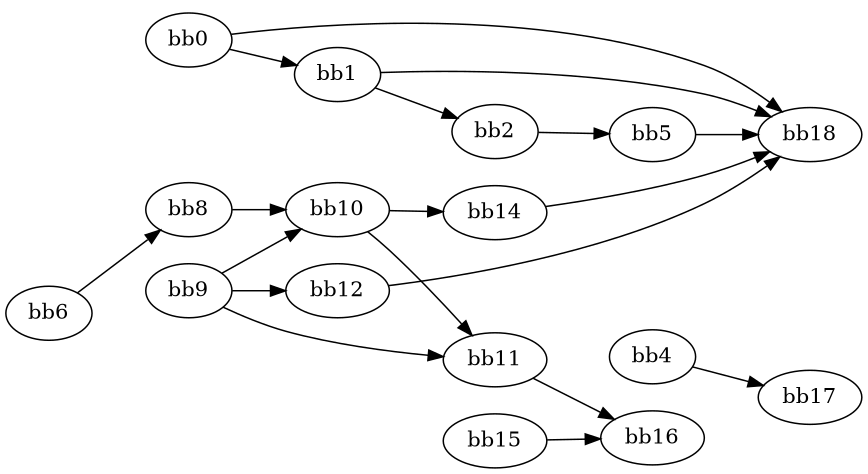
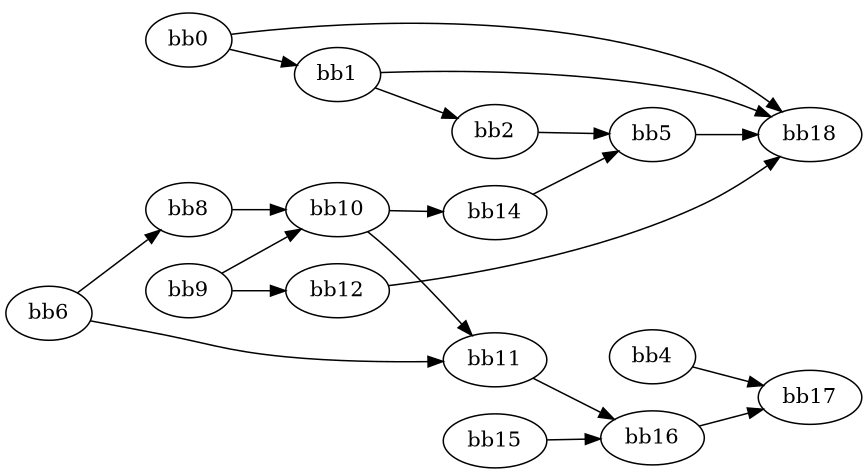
(652, 188) -> (569, 176)
(323, 340) -> (258, 353)
none -> (724, 420)
